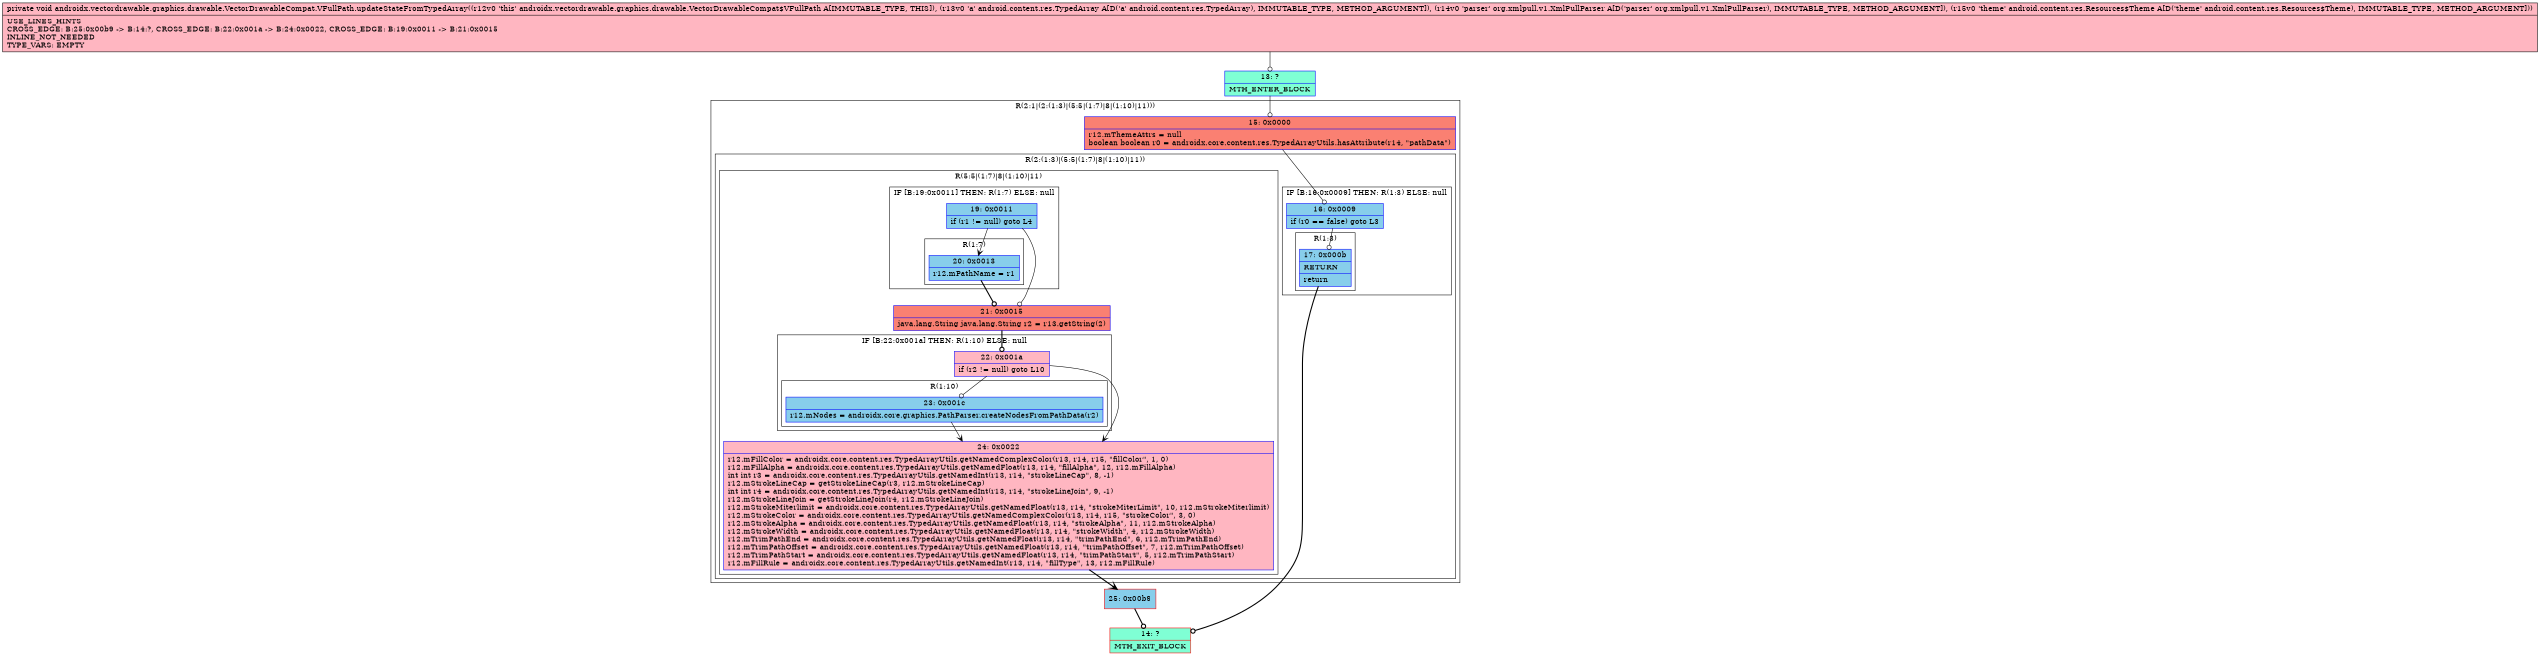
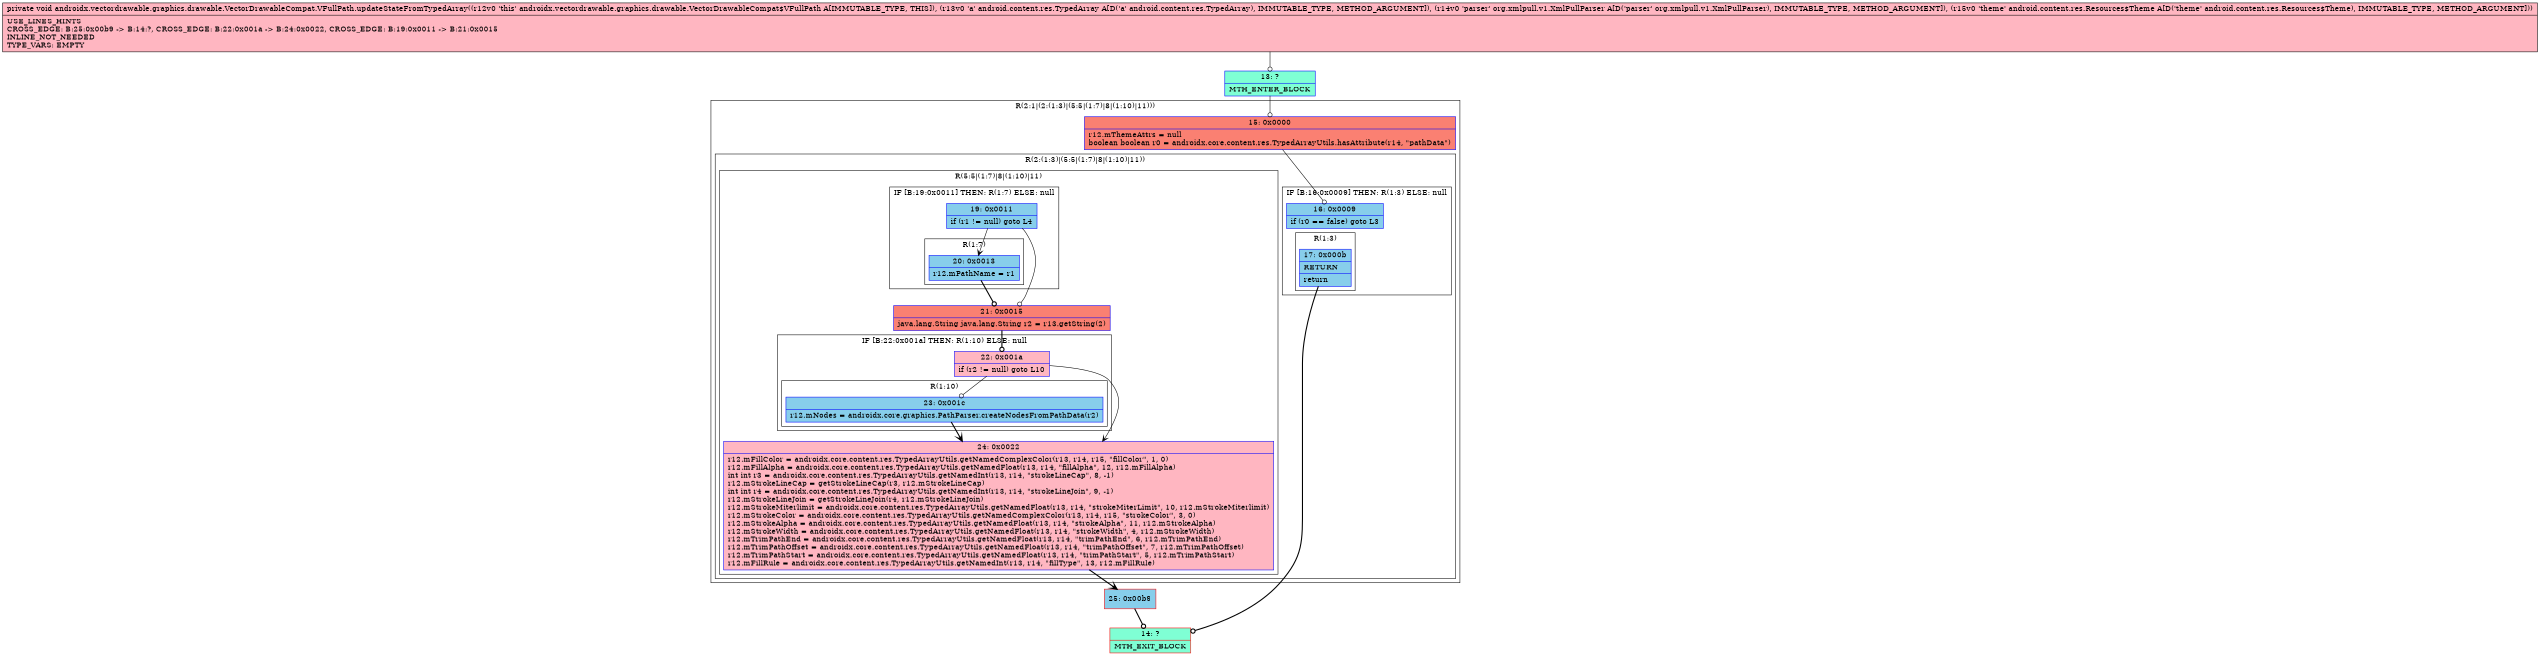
(1331, 237) -> none
(955, 429) -> (955, 429)
